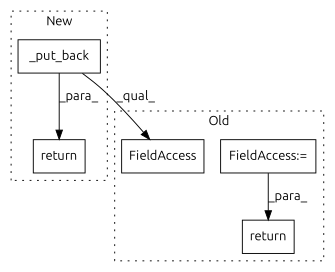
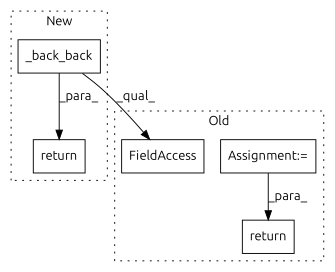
(59, 56) -> (59, 56)
(268, 156) -> (268, 156)
